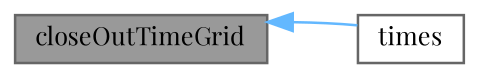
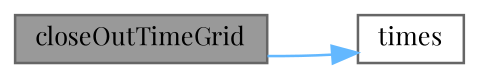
(325, 23) -> (300, 56)
